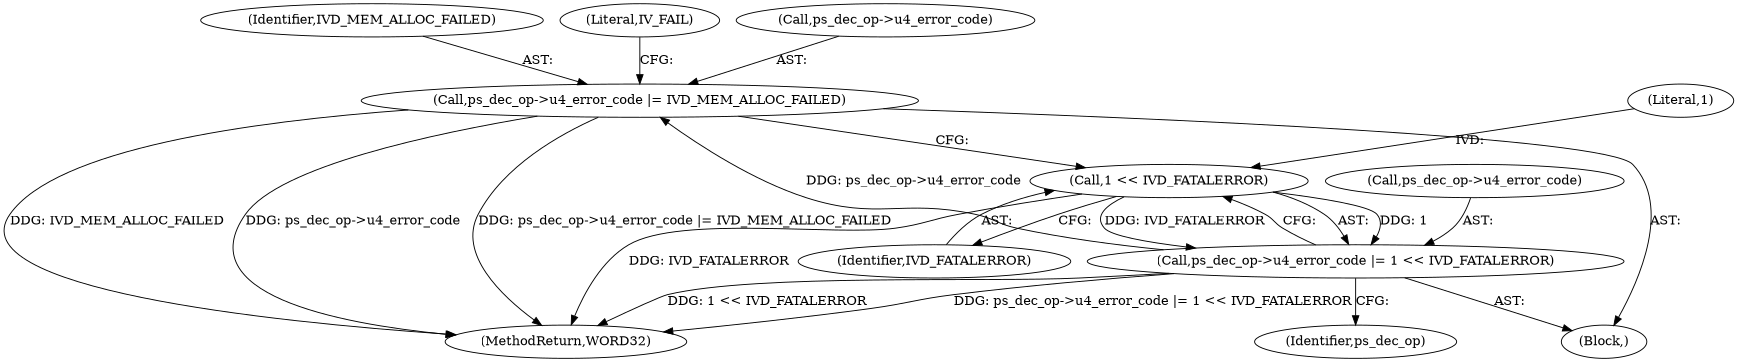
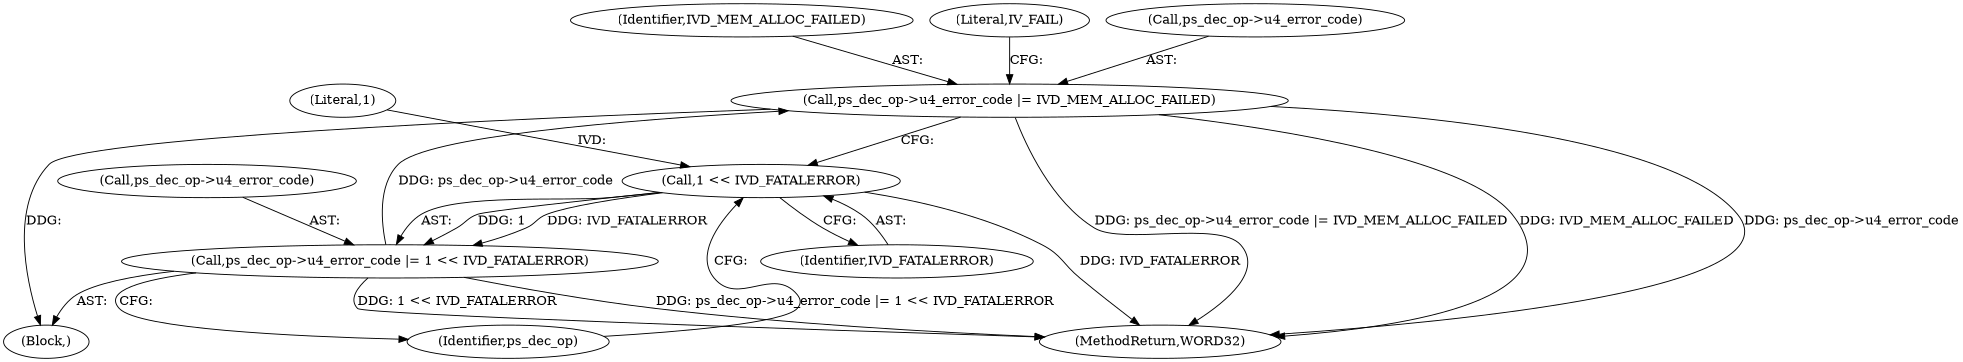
(1274, 221) -> (794, 310)
(1668, 221) -> (46, 221)
